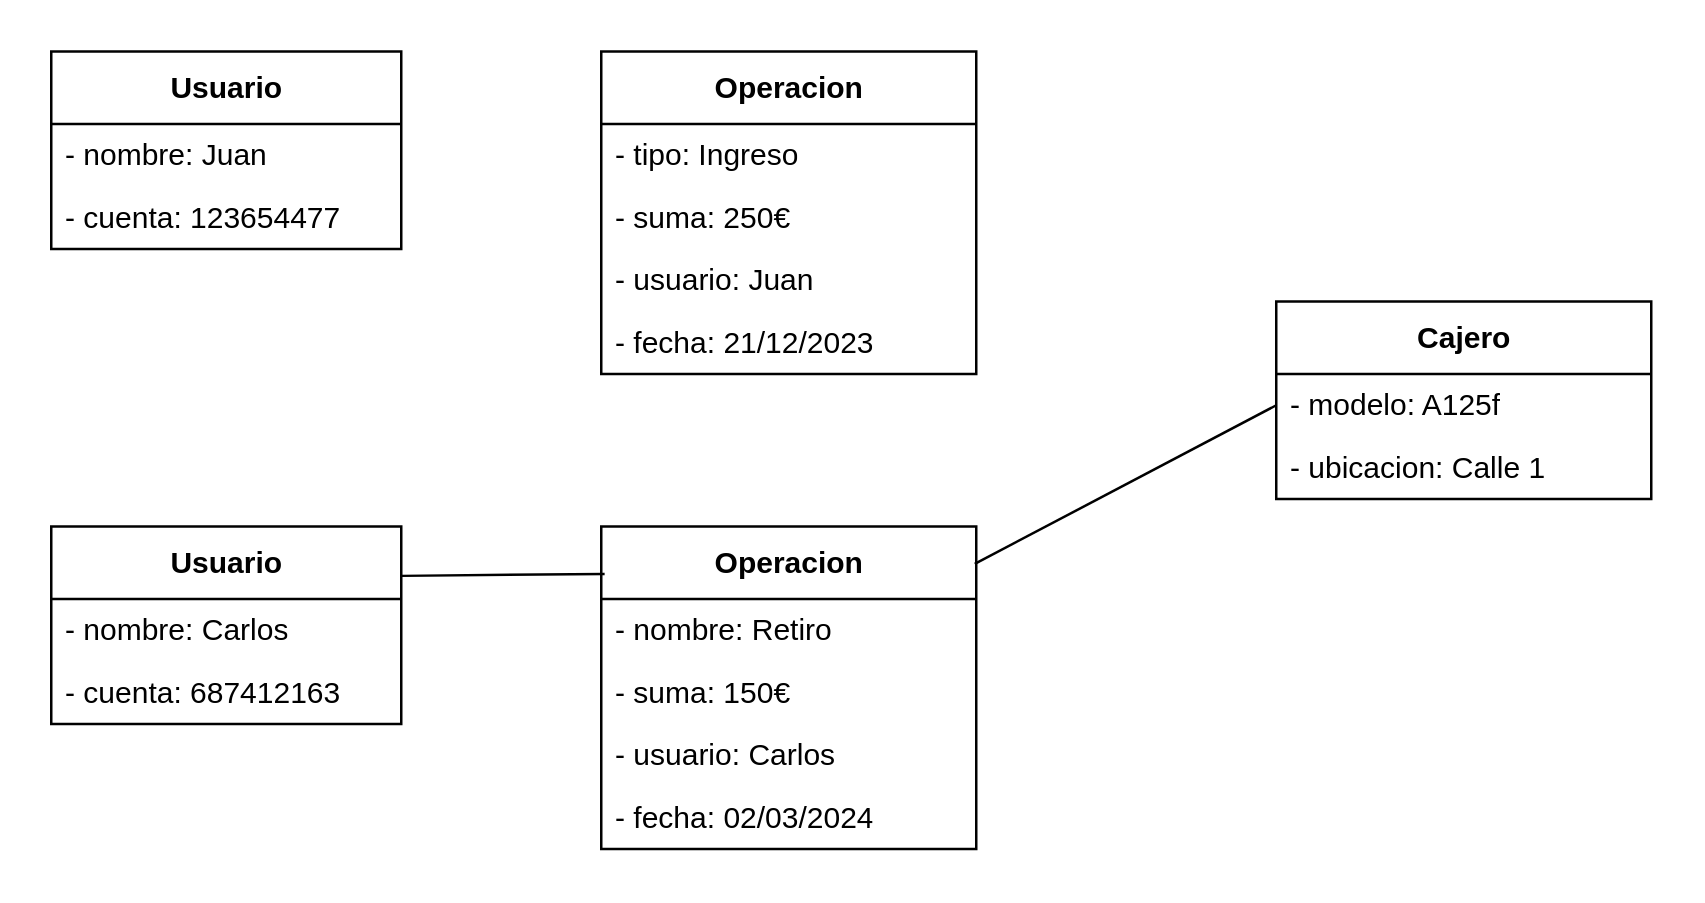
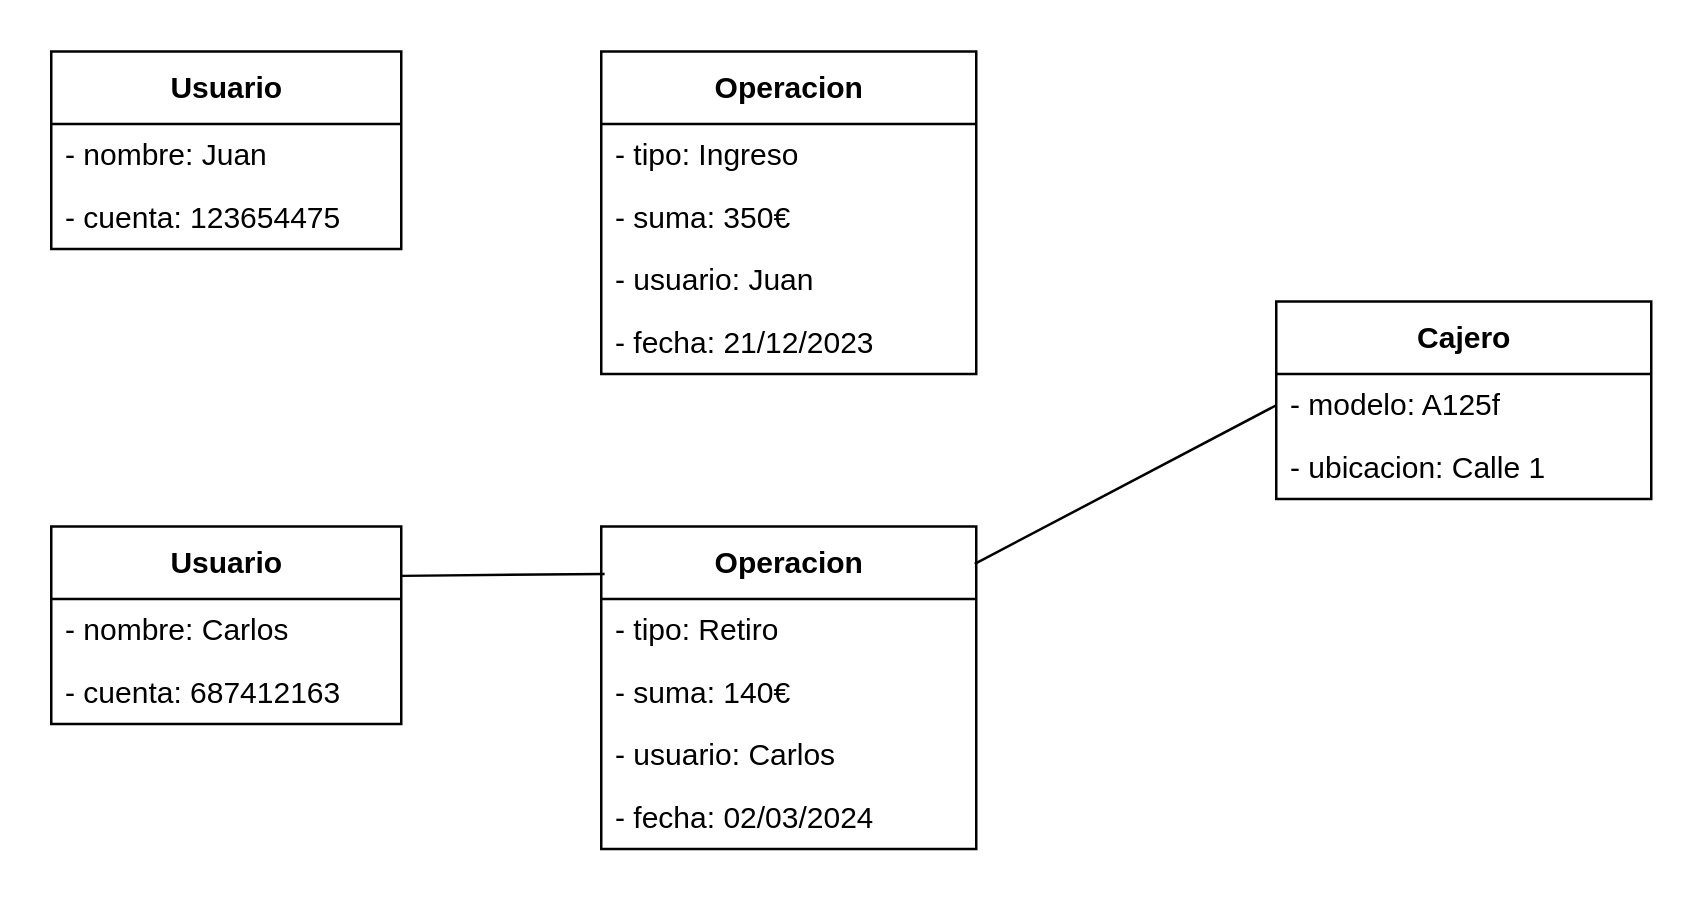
(214, 219) -> (214, 219)
(705, 219) -> (705, 219)
(735, 631) -> (714, 631)
(705, 694) -> (705, 694)
